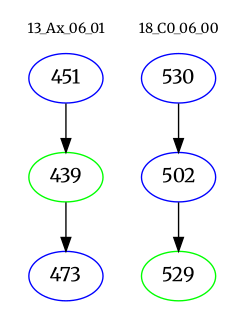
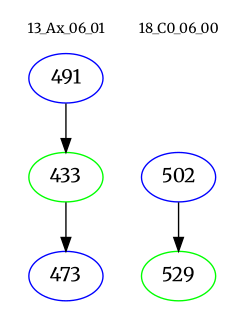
(66, 78) -> (66, 78)
(179, 78) -> none
(66, 177) -> (66, 177)
